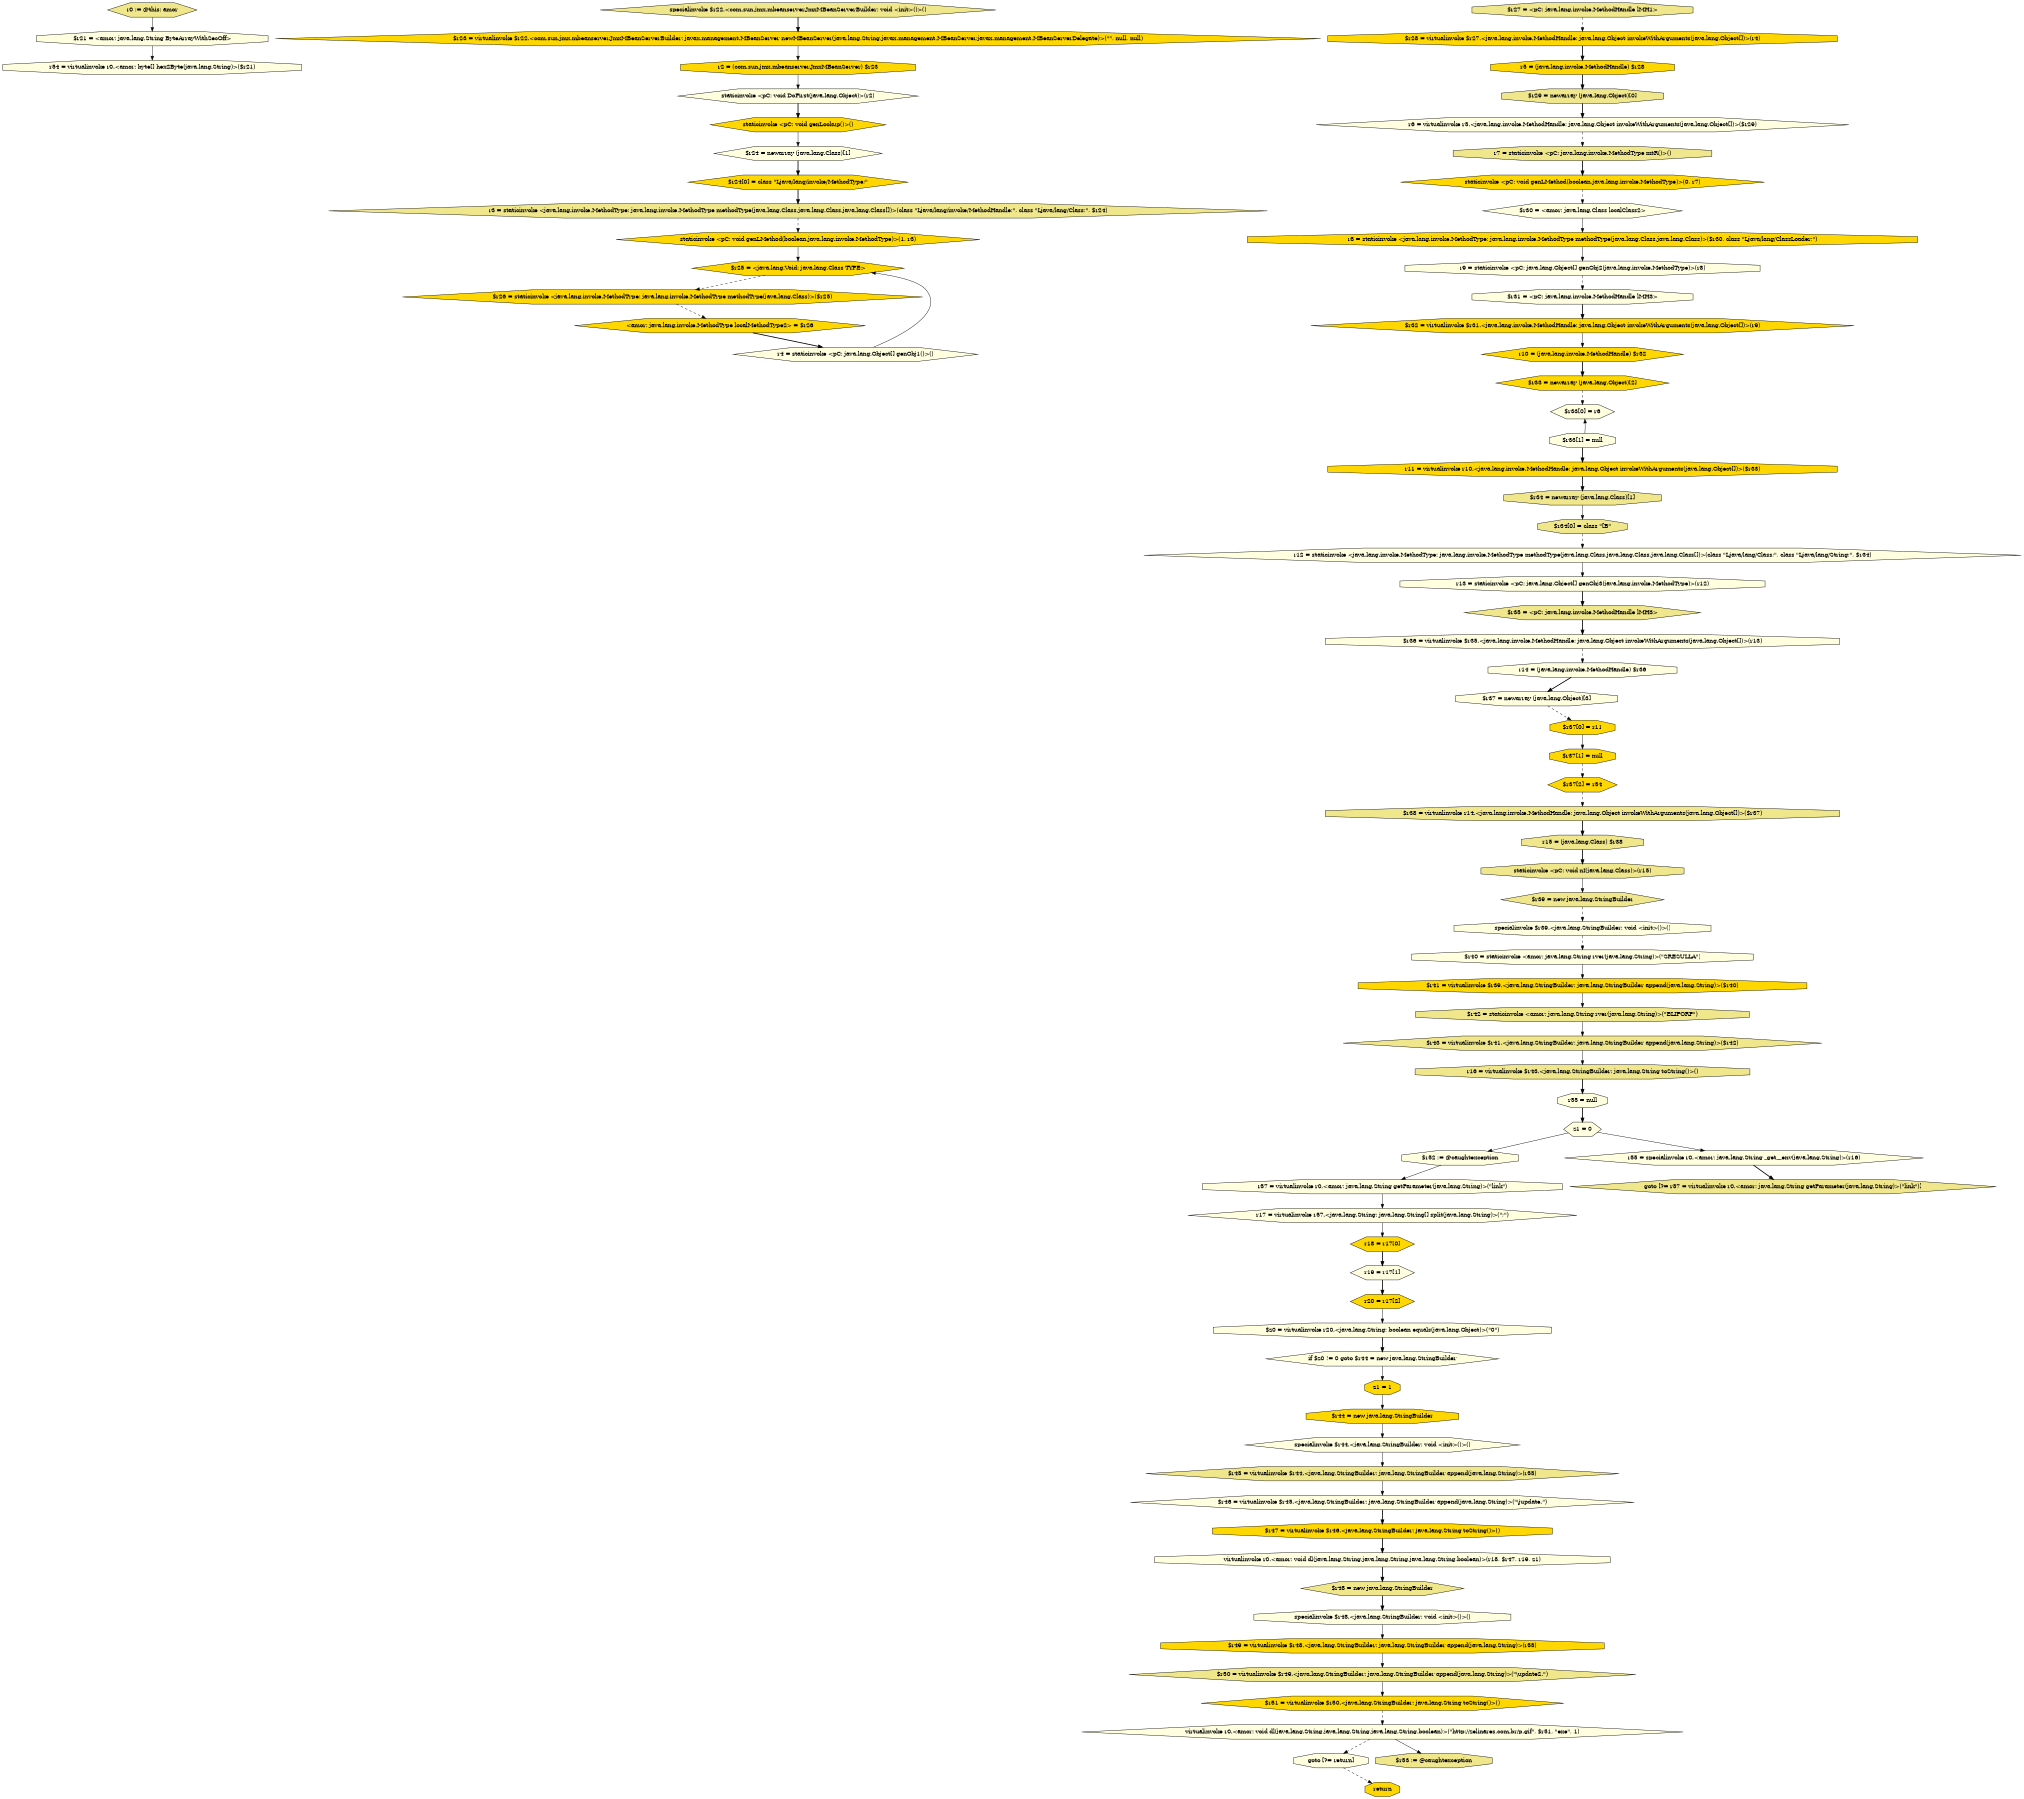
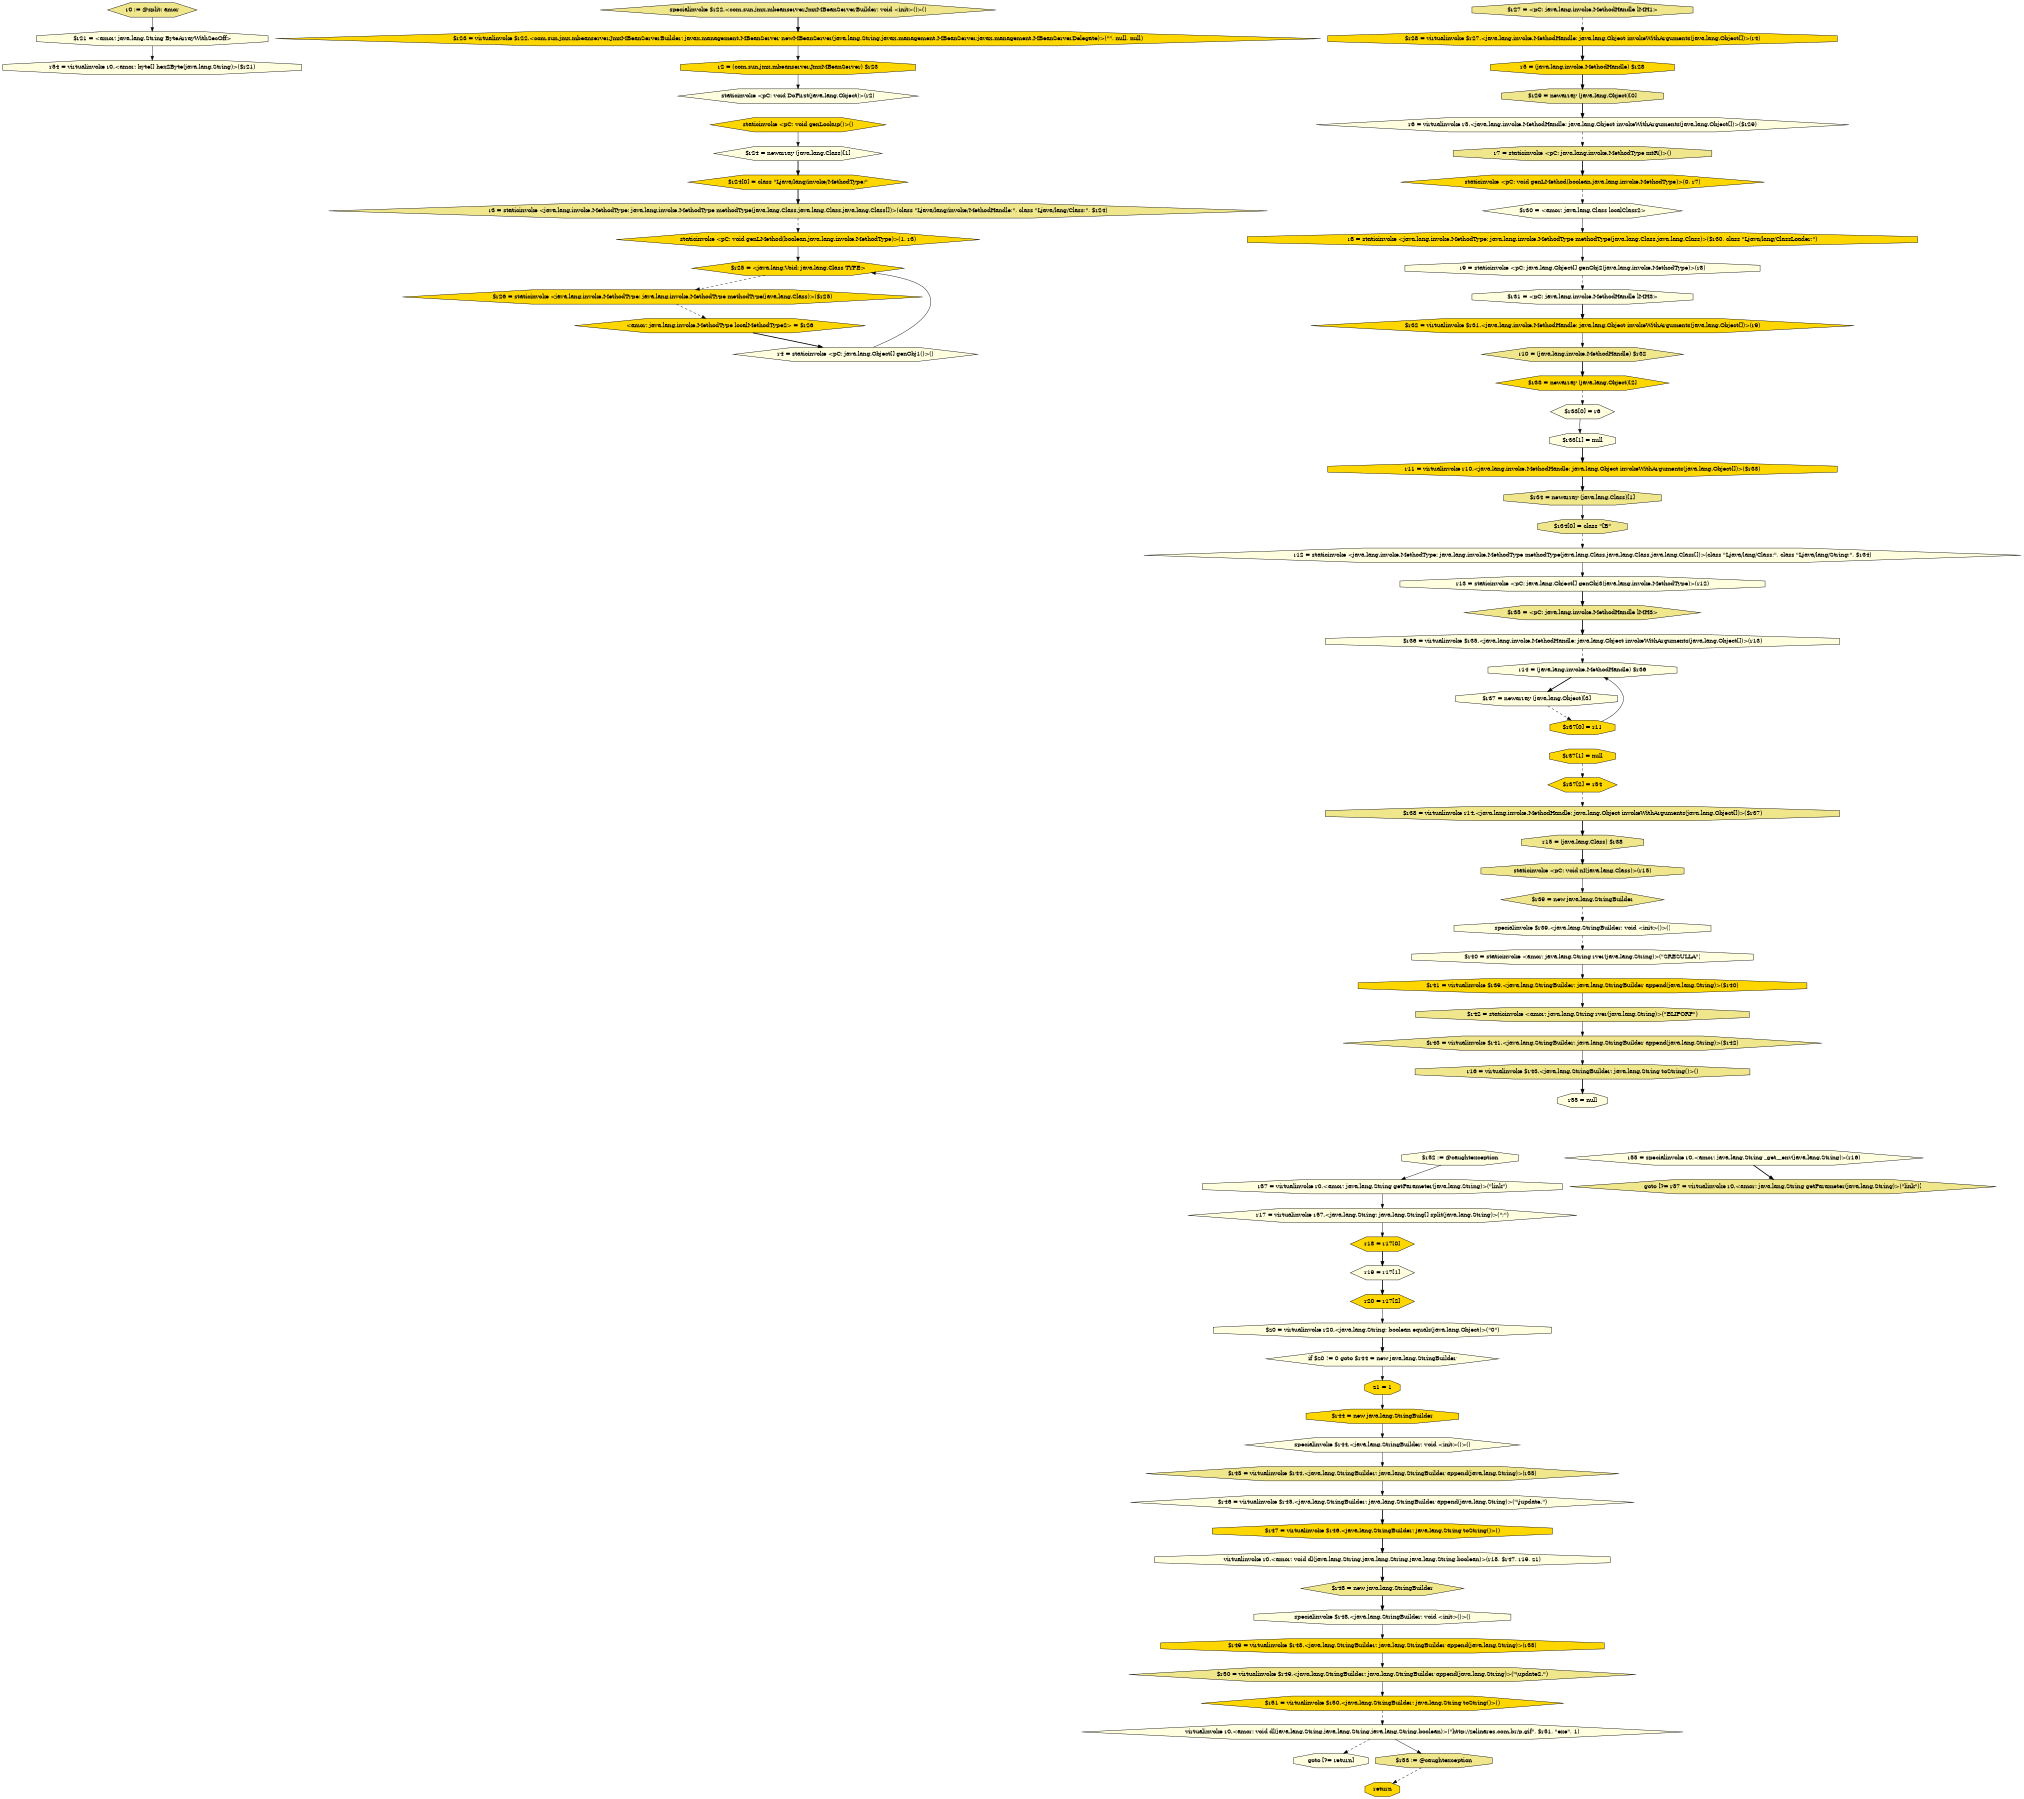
(152, 10) -> (152, 10)
(798, 108) -> none
(1582, 354) -> (1582, 354)
(1585, 428) -> (1580, 424)
(1582, 740) -> (1623, 702)
(1582, 1129) -> none
(1356, 1775) -> (1409, 1775)
